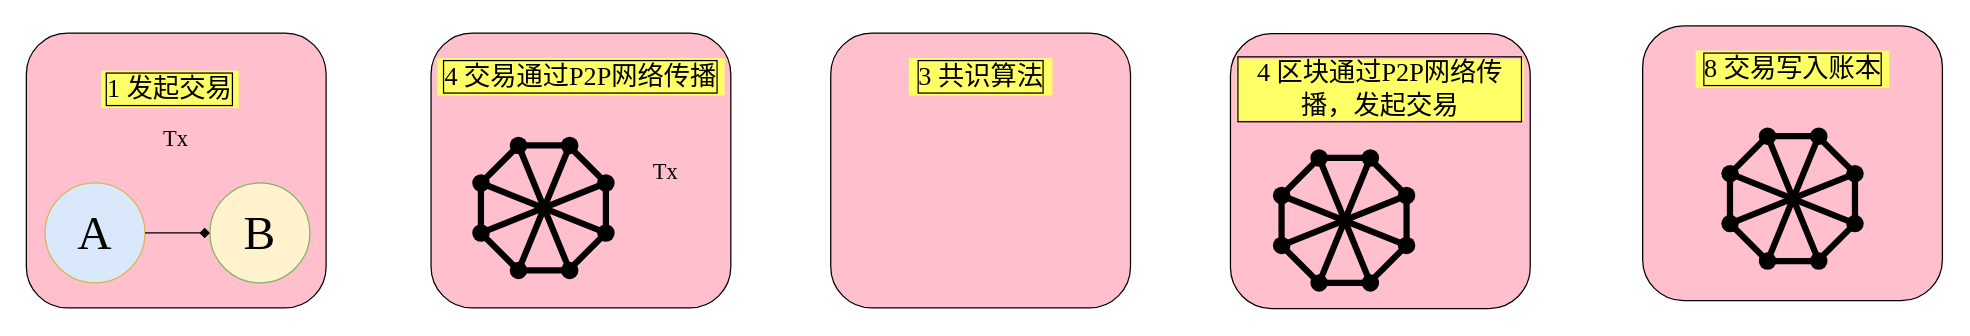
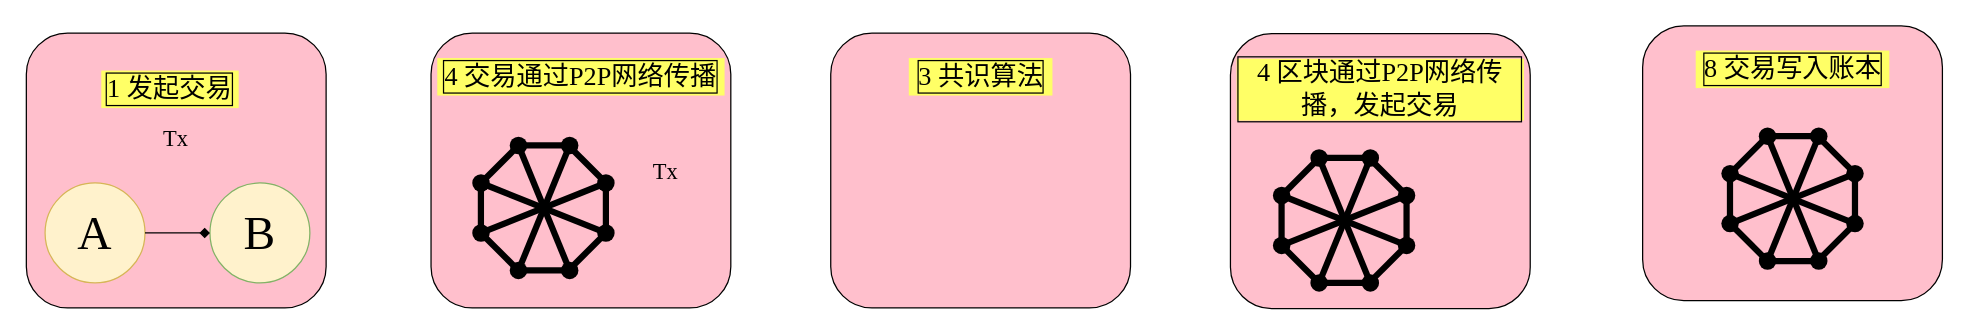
(94, 233) -> (94, 233)
